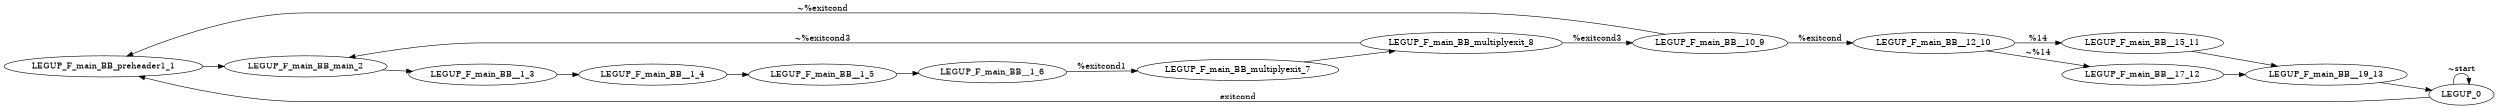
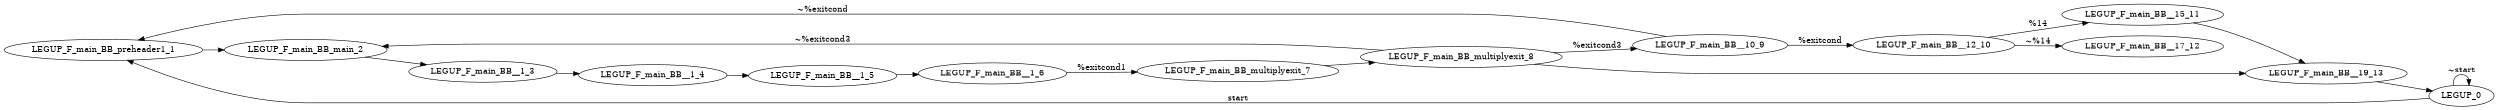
(2232, 75) -> (1887, 73)
(1238, 97) -> (1238, 98)
